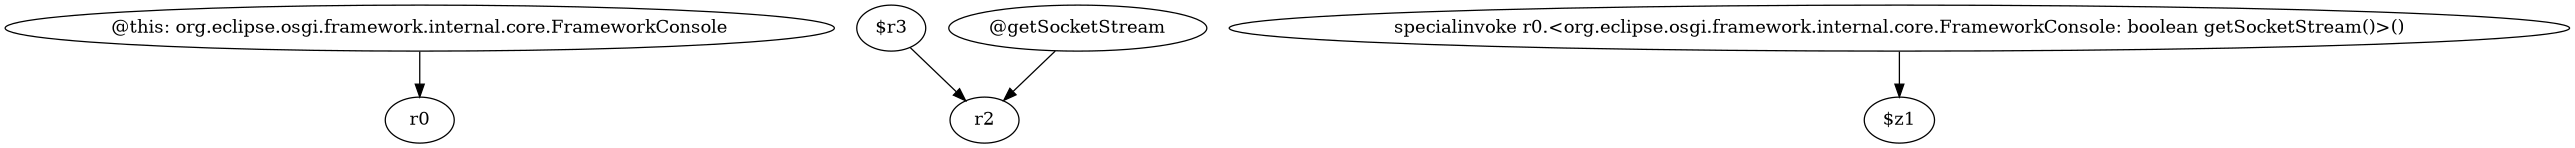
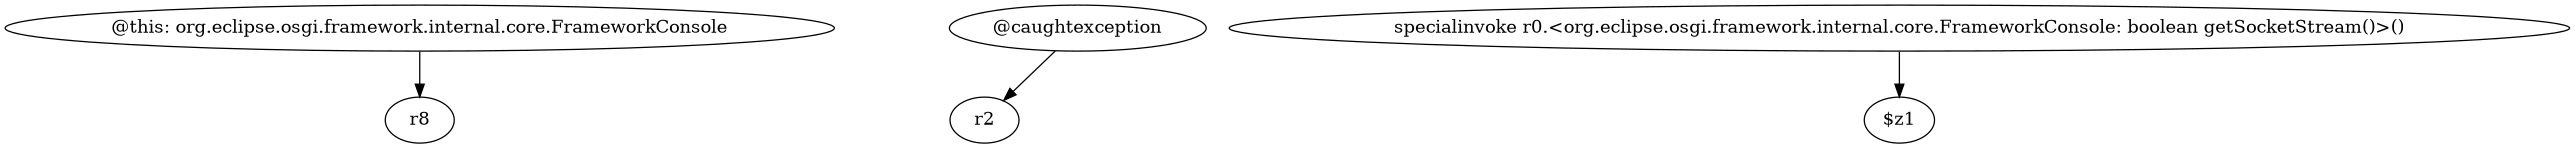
(891, 28) -> none
(1078, 28) -> (1078, 28)
(420, 120) -> (420, 120)
